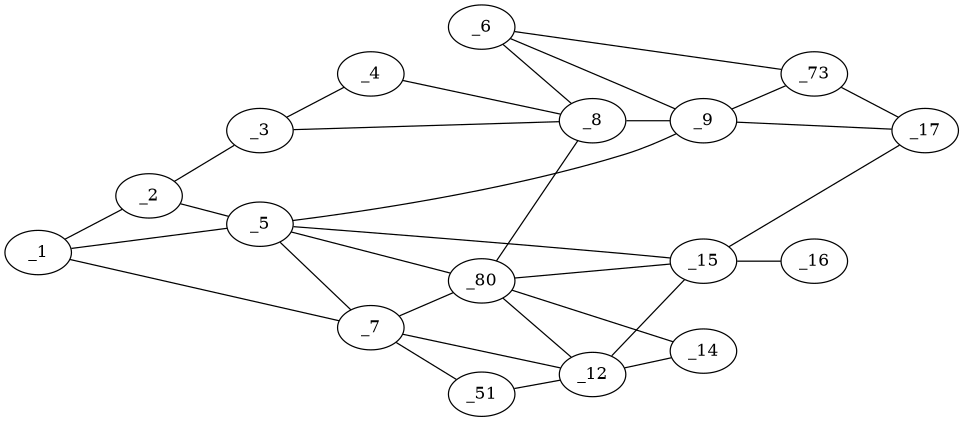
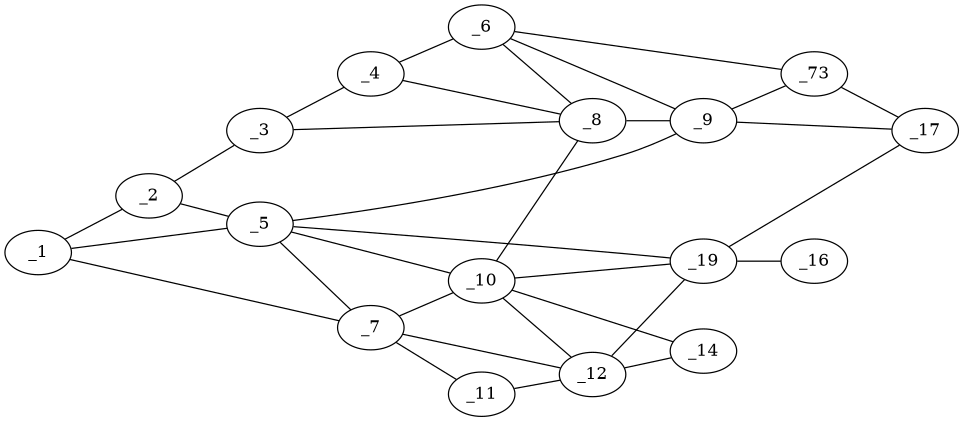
none -> (426, 51)
(703, 261) -> (703, 261)
(482, 281) -> (482, 281)
(482, 394) -> (482, 394)
